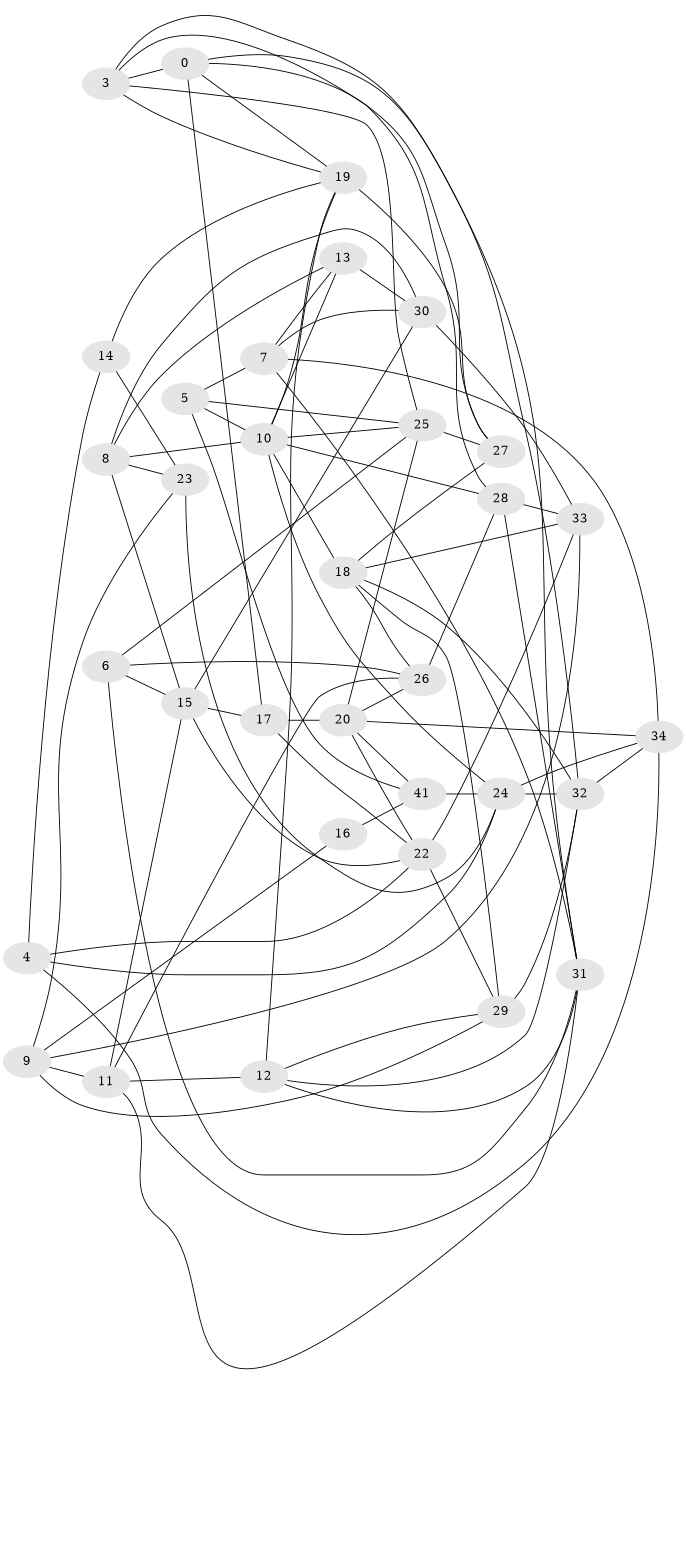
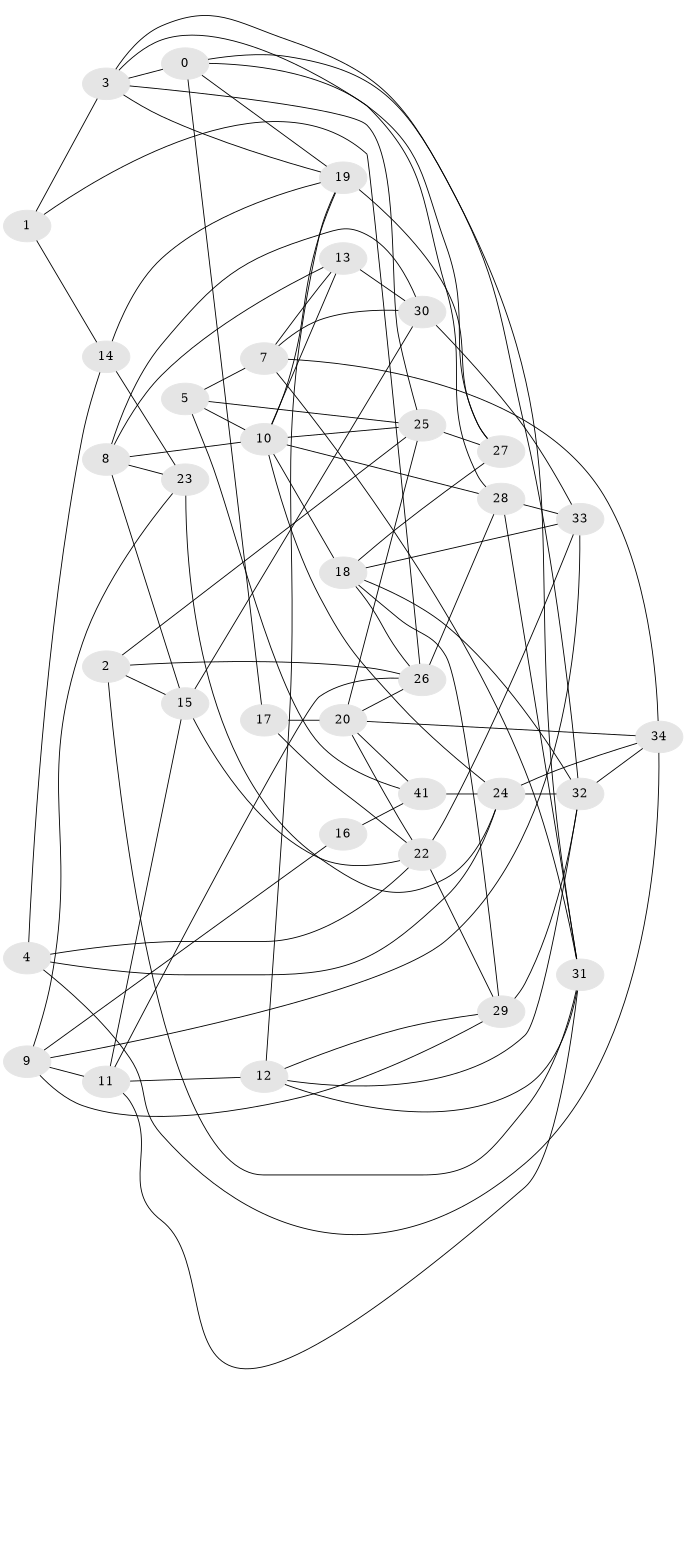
none -> (27, 226)
(106, 667) -> (106, 667)
(226, 712) -> none
